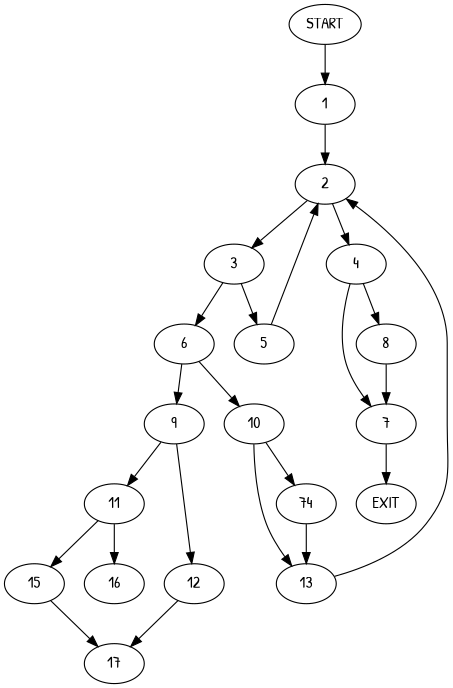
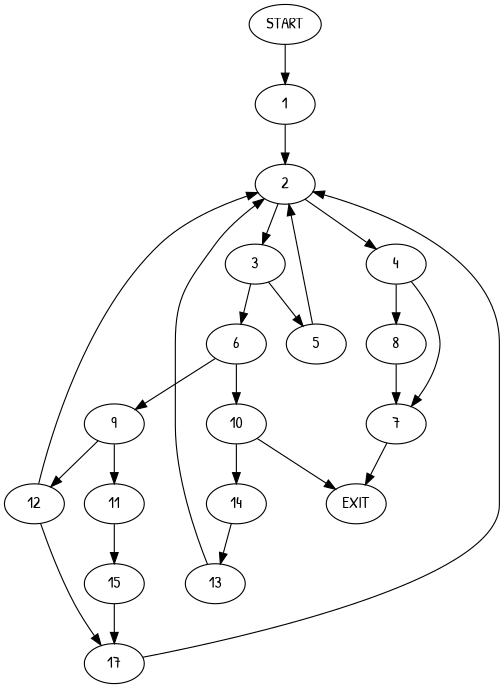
none -> (107, 311)
none -> (499, 502)
(260, 503) -> (292, 461)
(306, 504) -> (236, 504)
(114, 584) -> none
